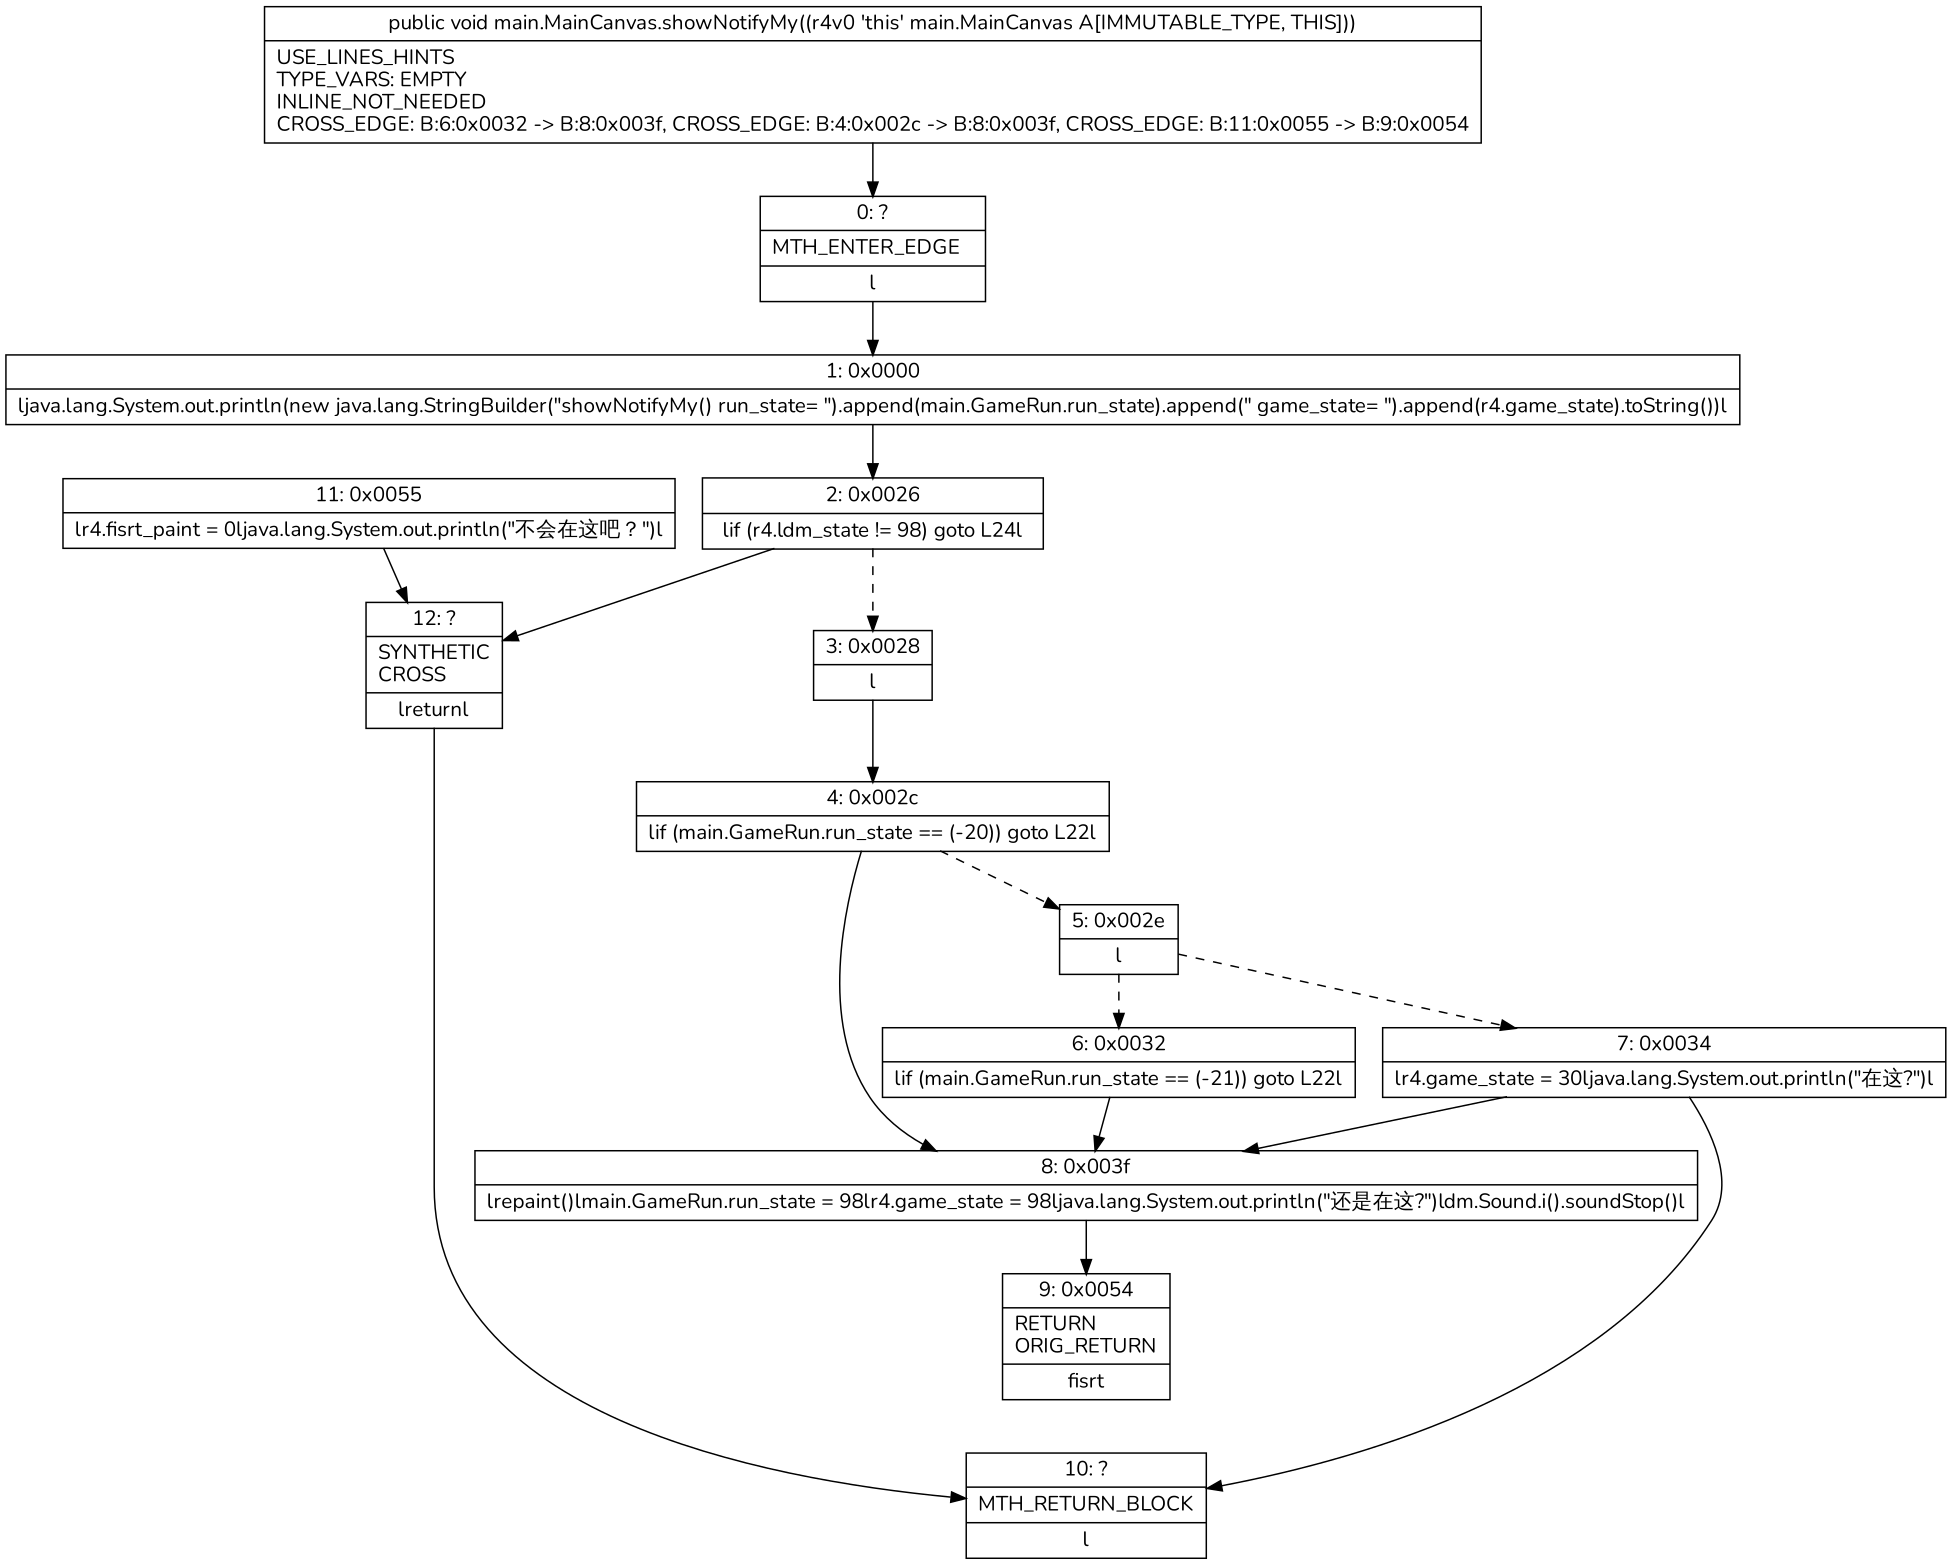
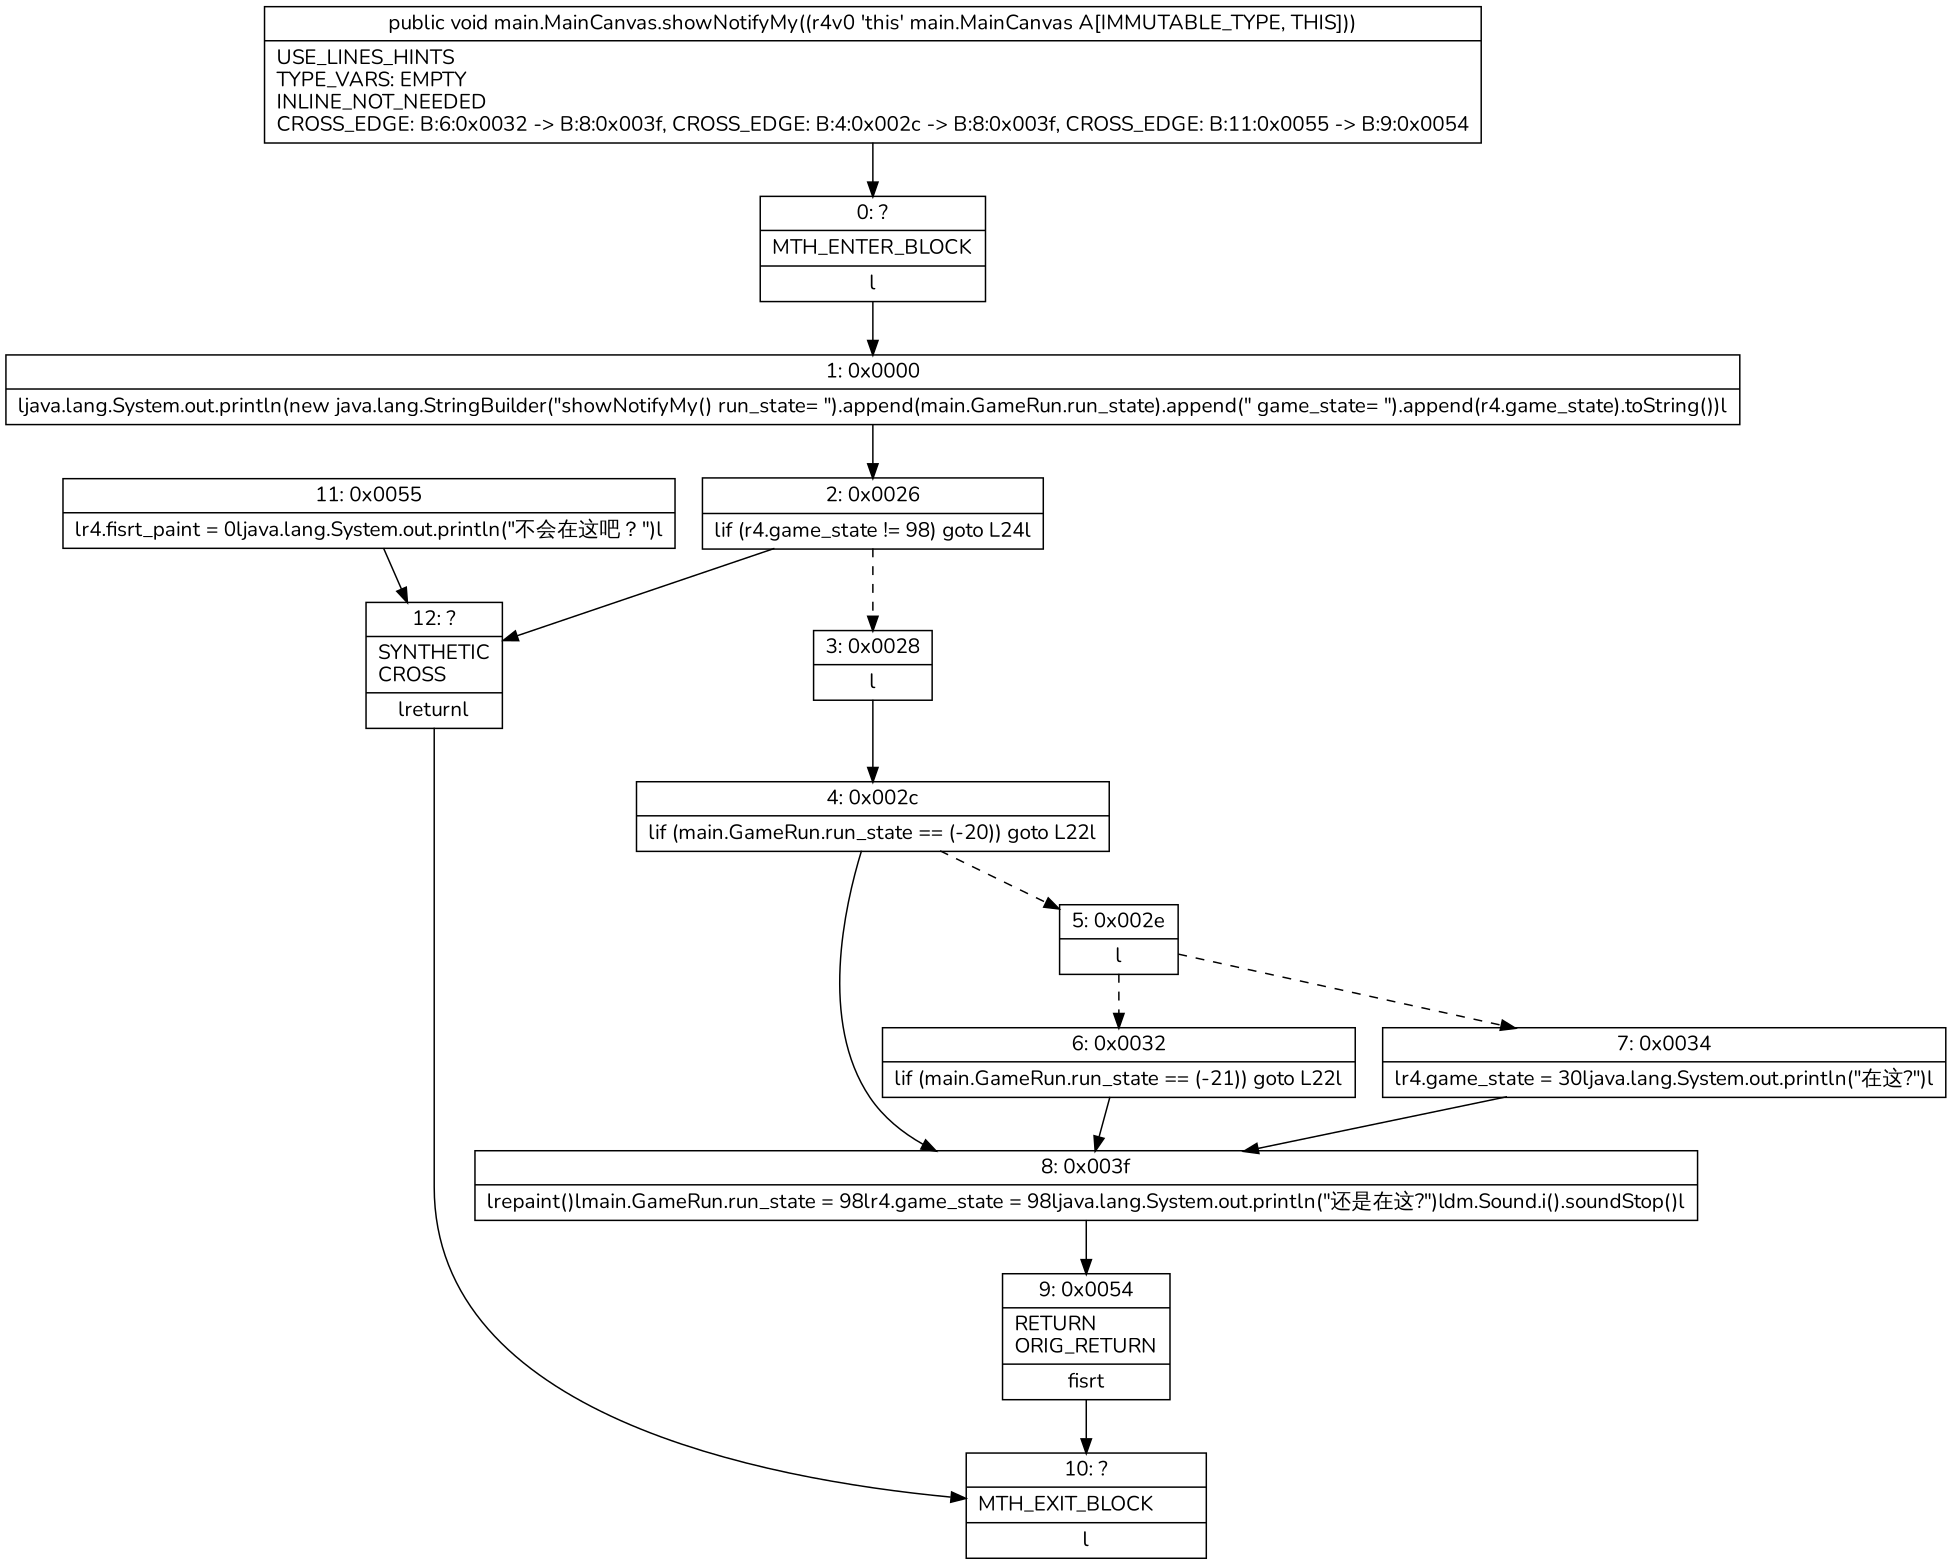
(866, 247) -> (873, 247)
(873, 531) -> (873, 531)
(1552, 1368) -> (1086, 1419)
(1086, 1504) -> (1066, 1504)
